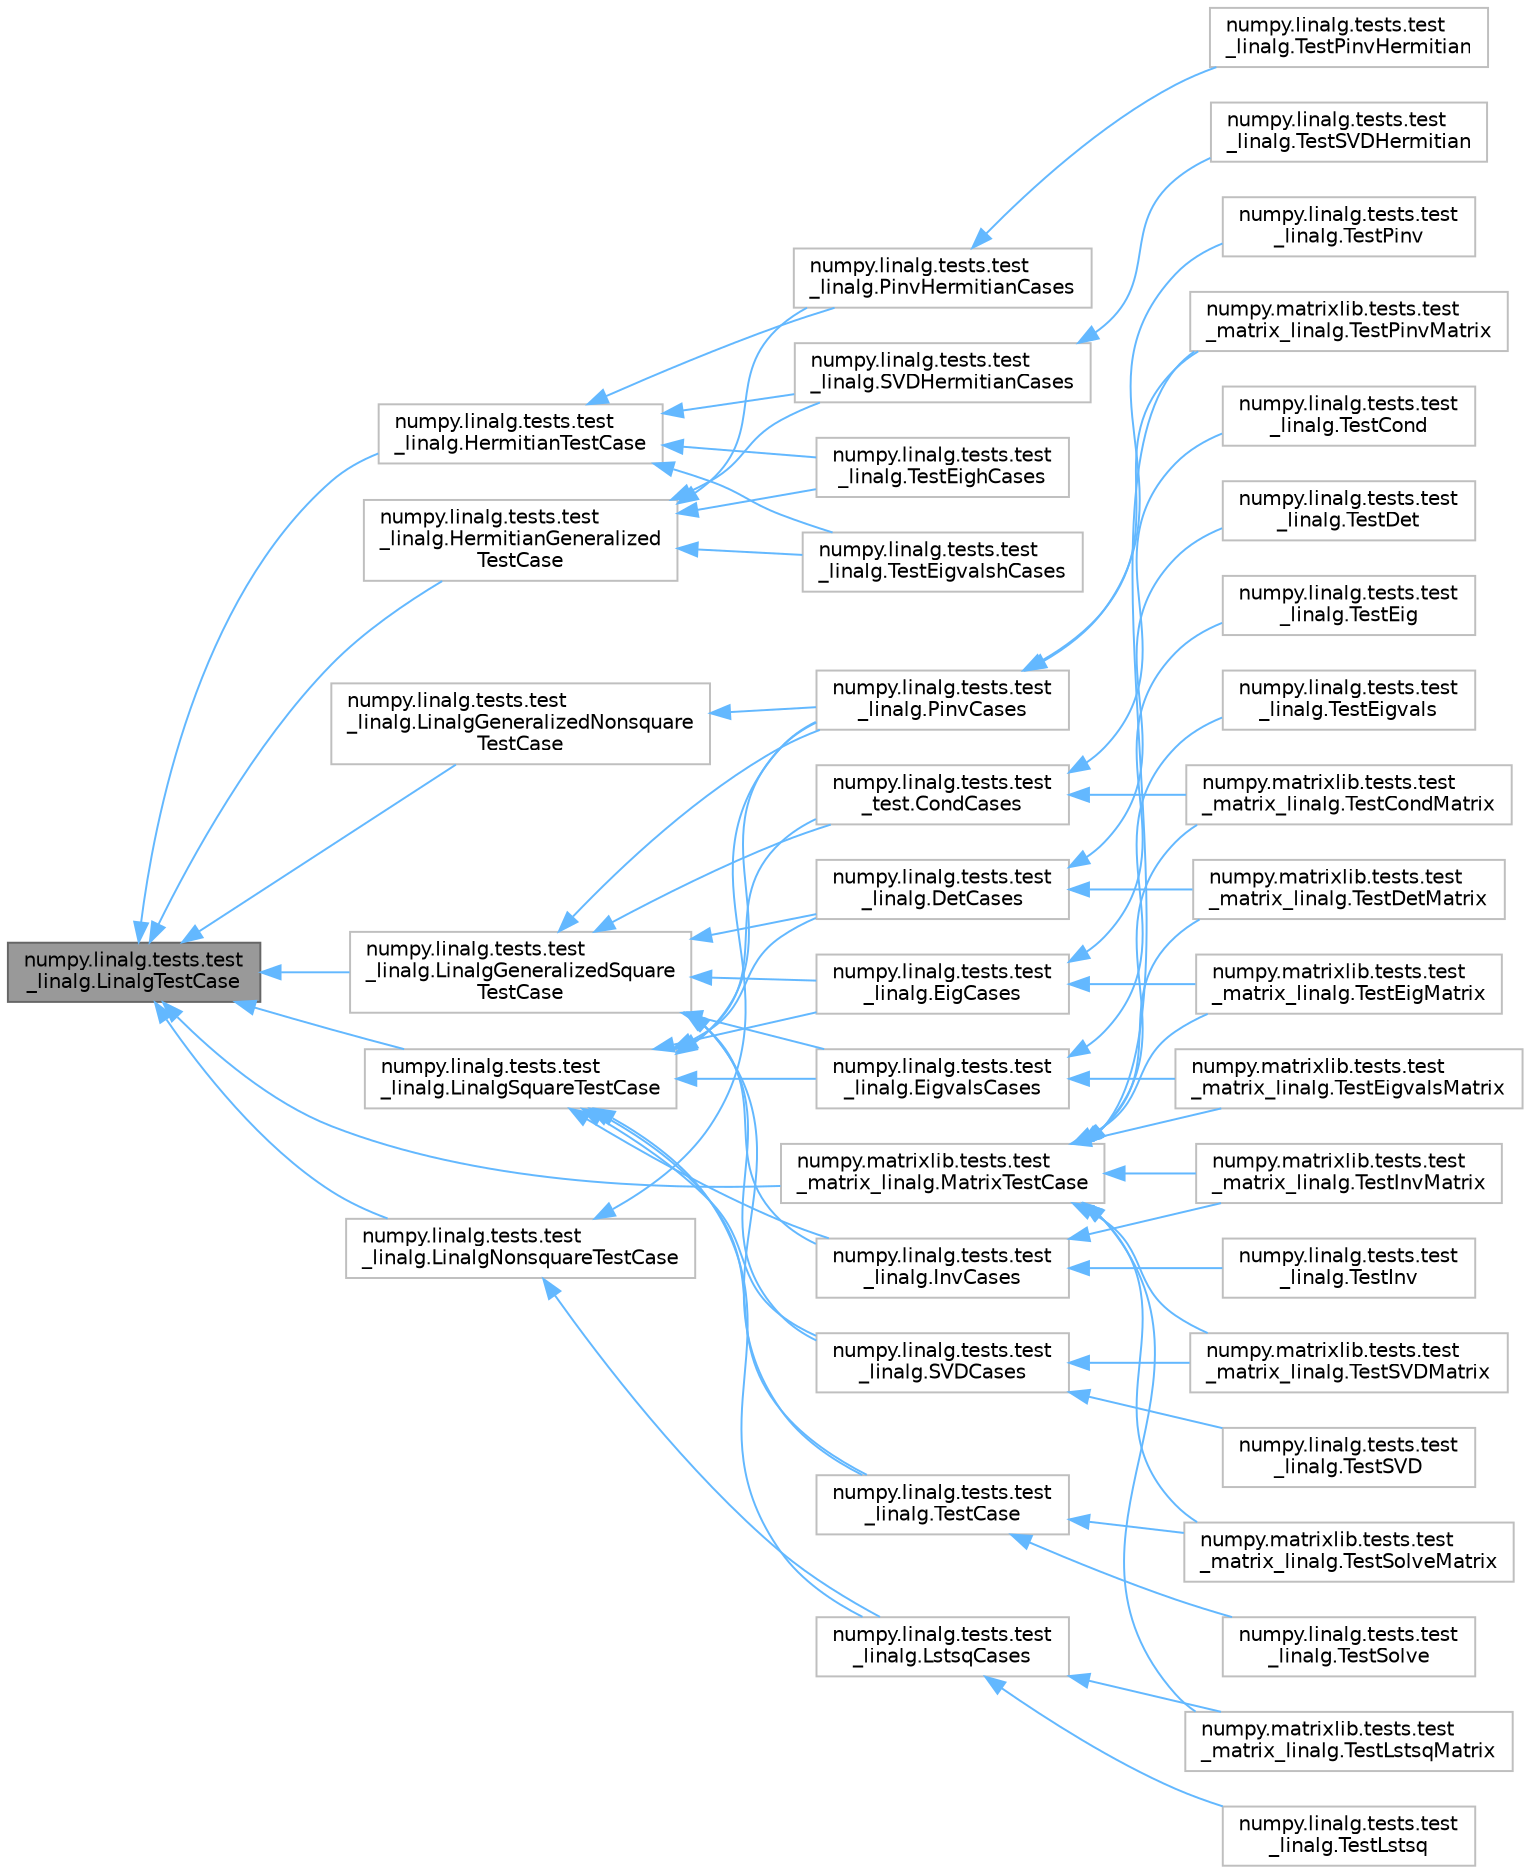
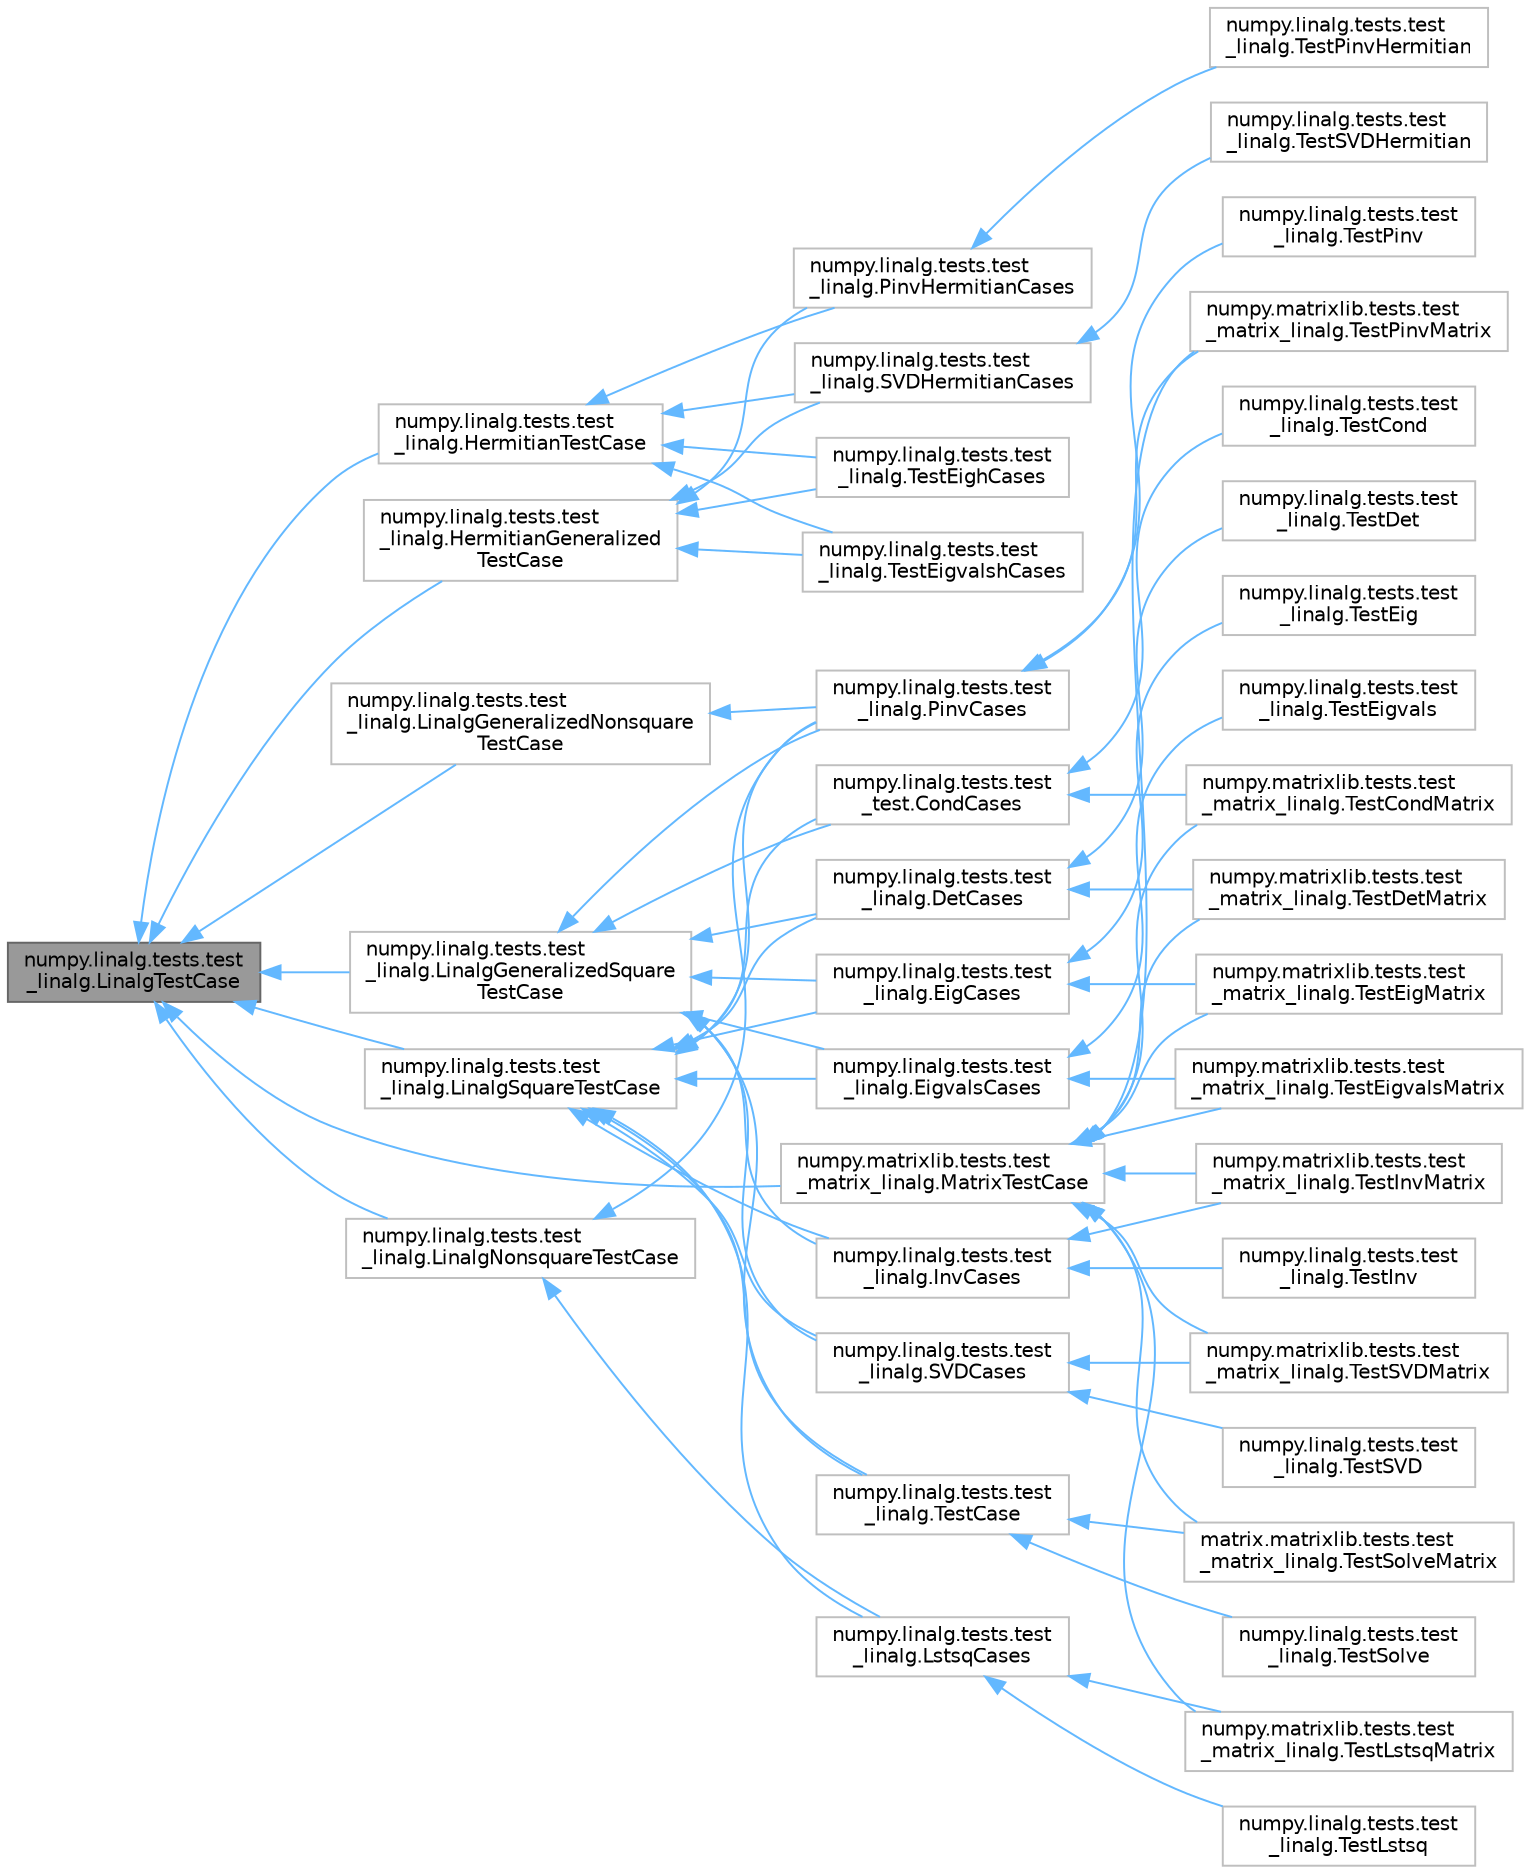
(1349, 1552) -> (1349, 1552)
